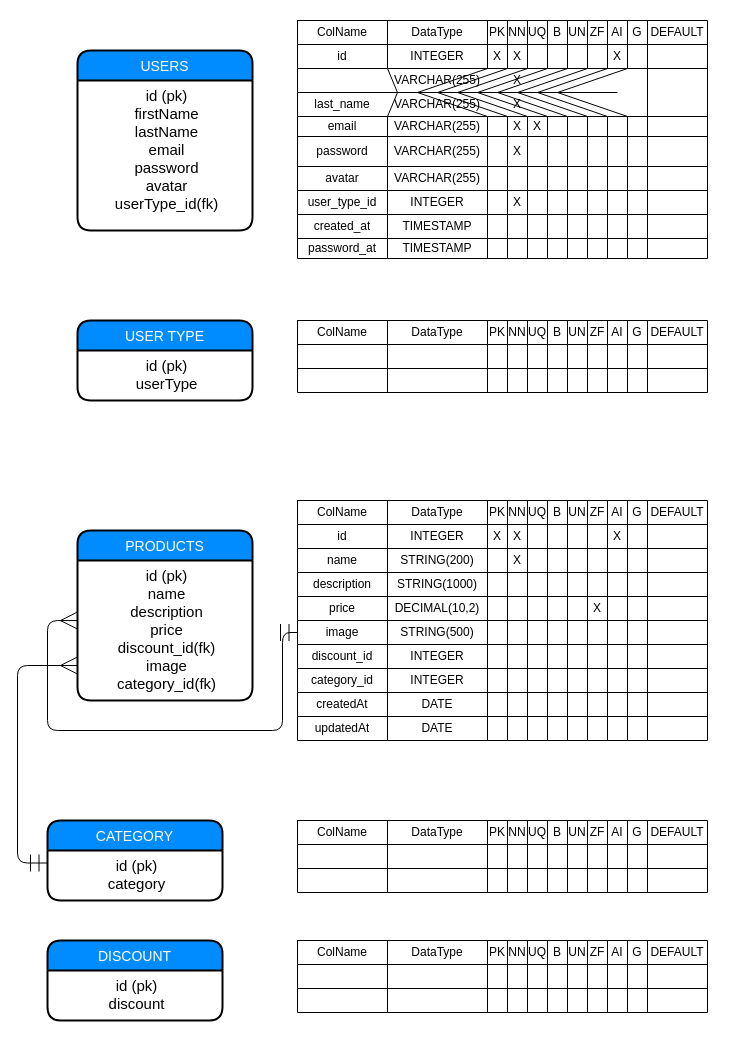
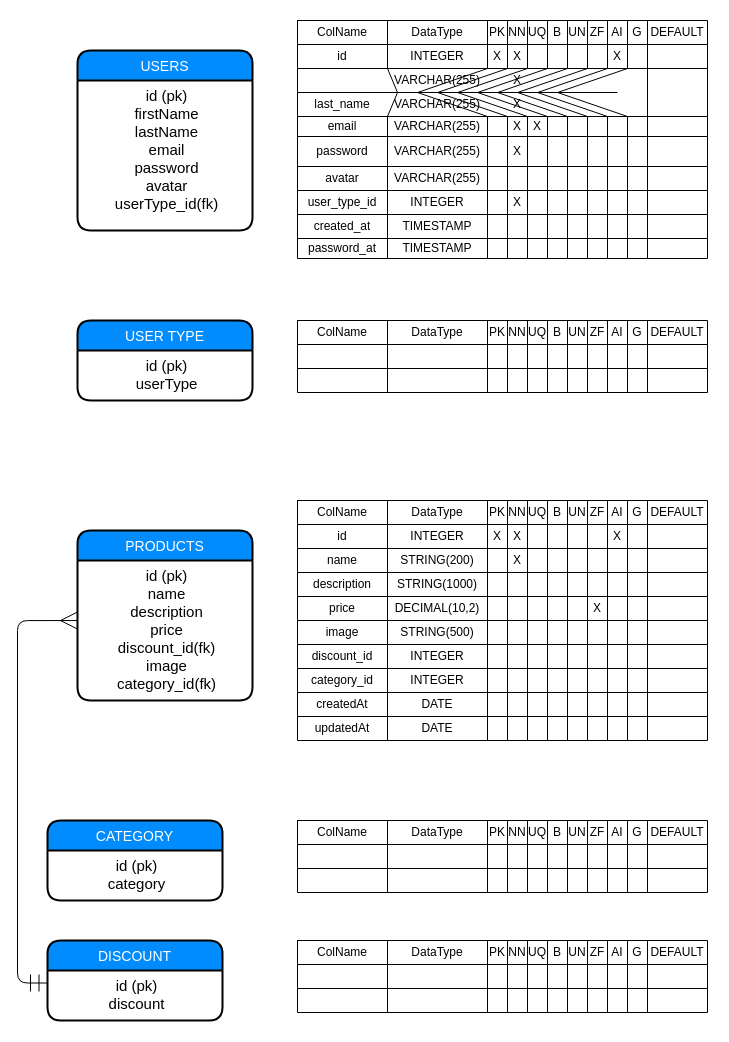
(50, 666) -> none
(163, 731) -> (18, 930)
